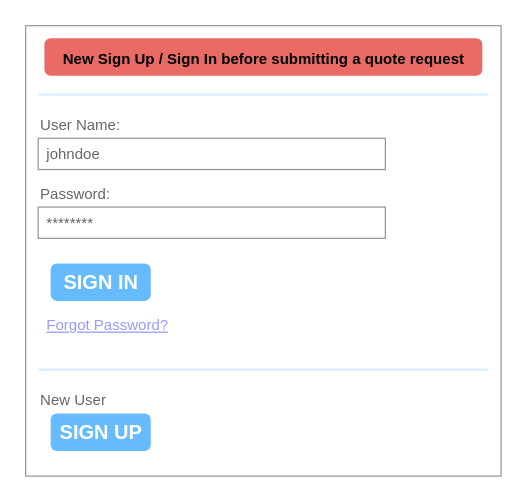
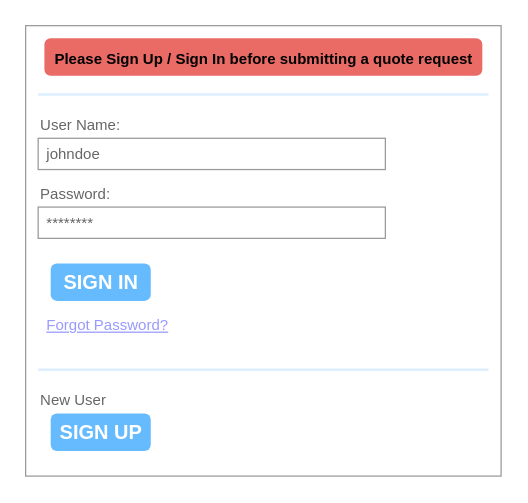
(264, 57) -> (264, 57)
